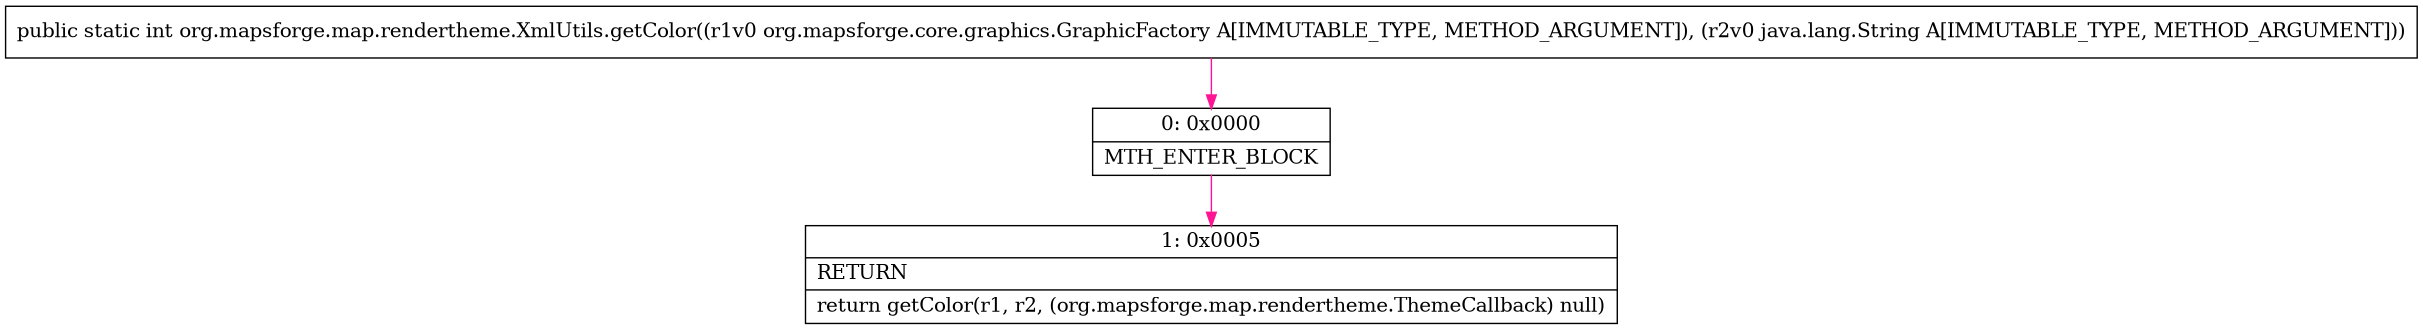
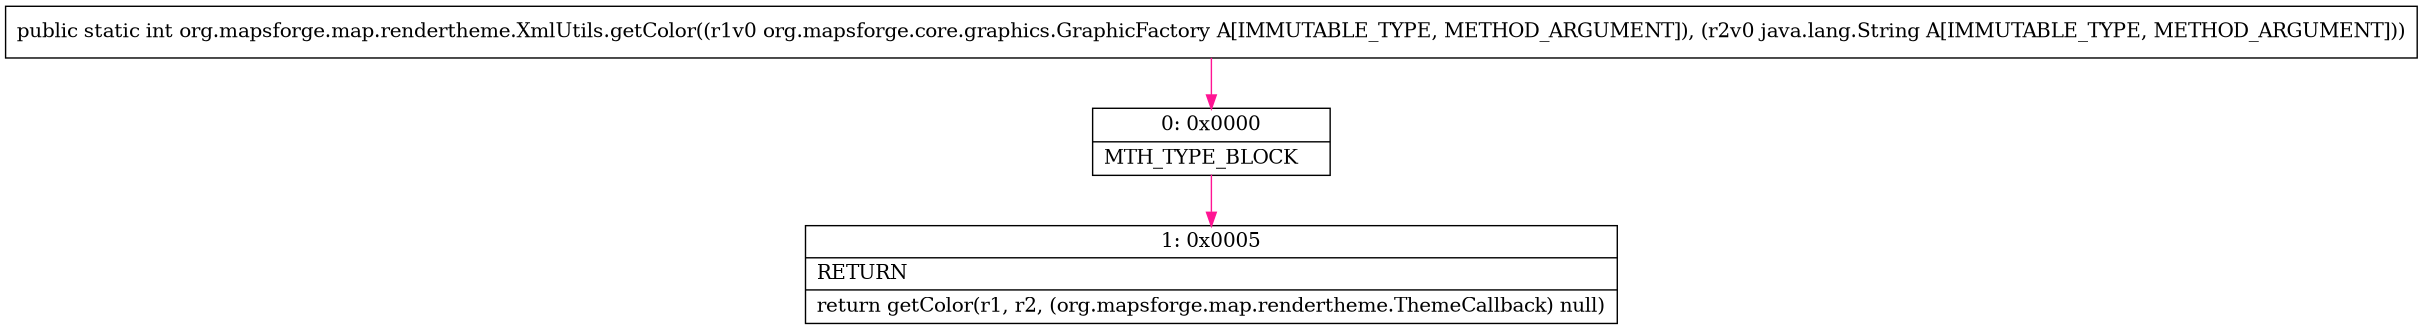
(1211, 158) -> (1201, 158)
